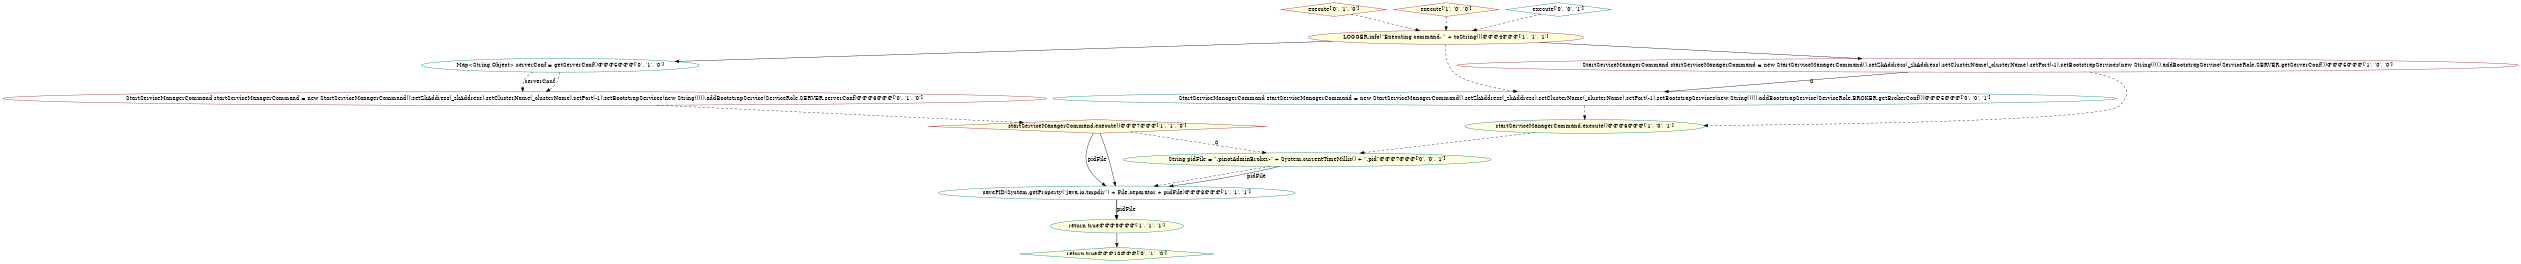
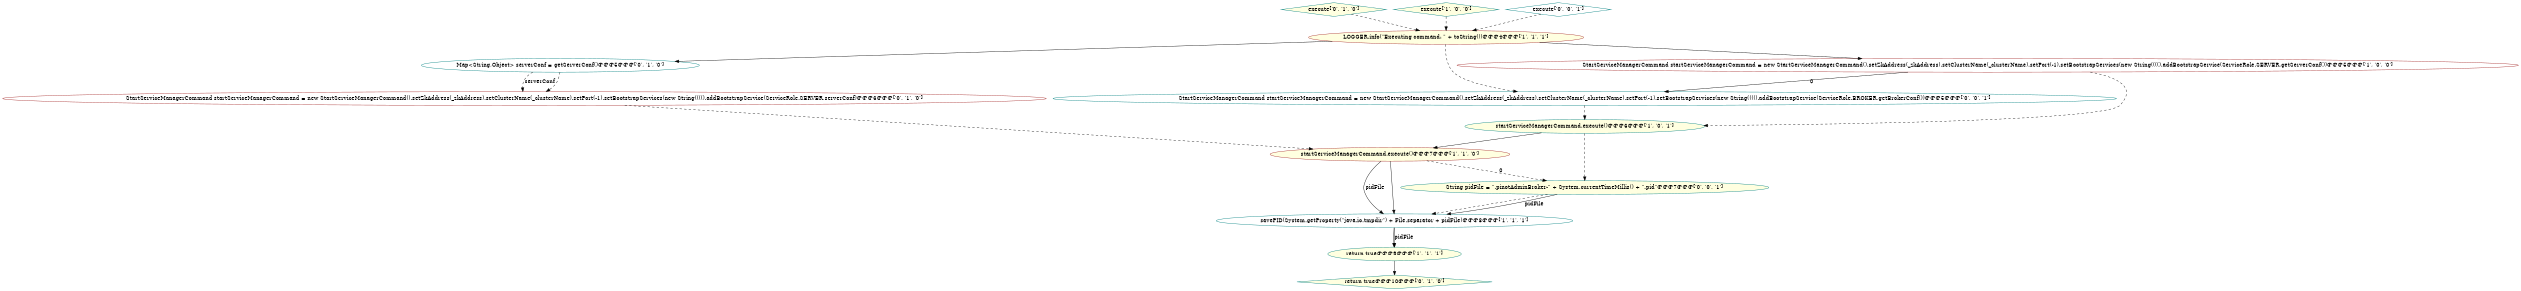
(1334, 10) -> (1334, 10)
(1446, 10) -> (1446, 10)
(1097, 126) -> (1390, 154)
none -> (1489, 140)
